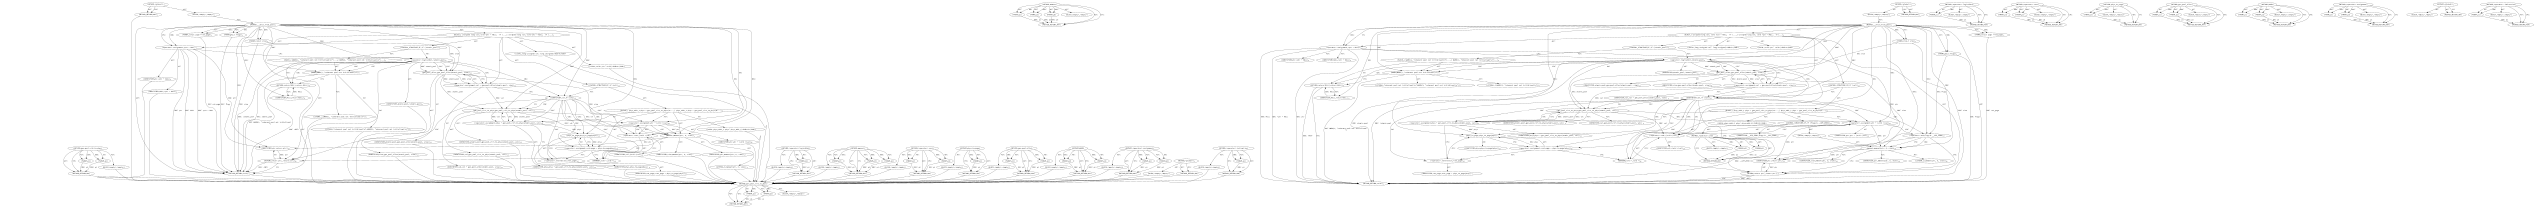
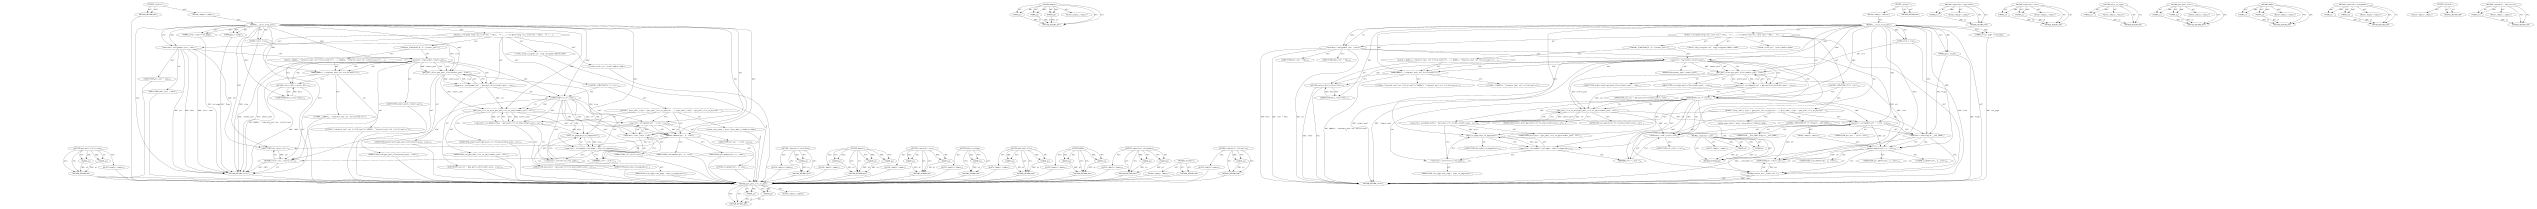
(1744, 126) -> (1871, 128)
